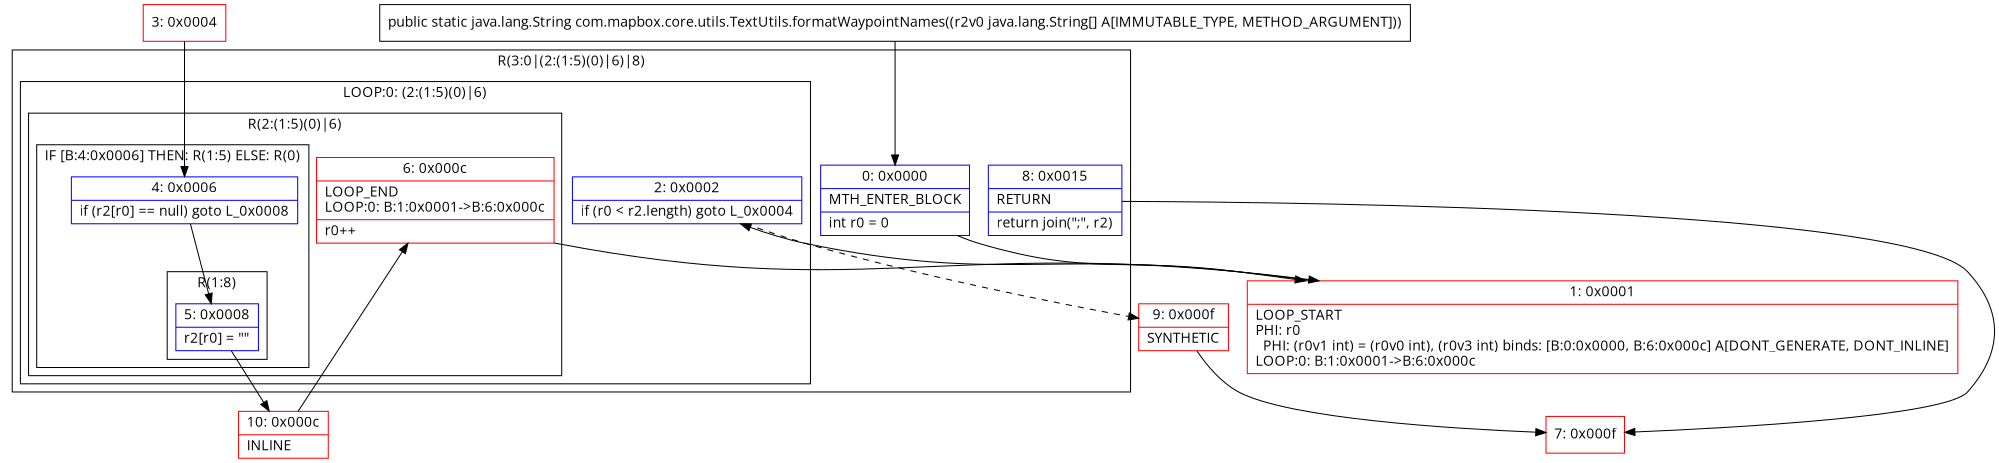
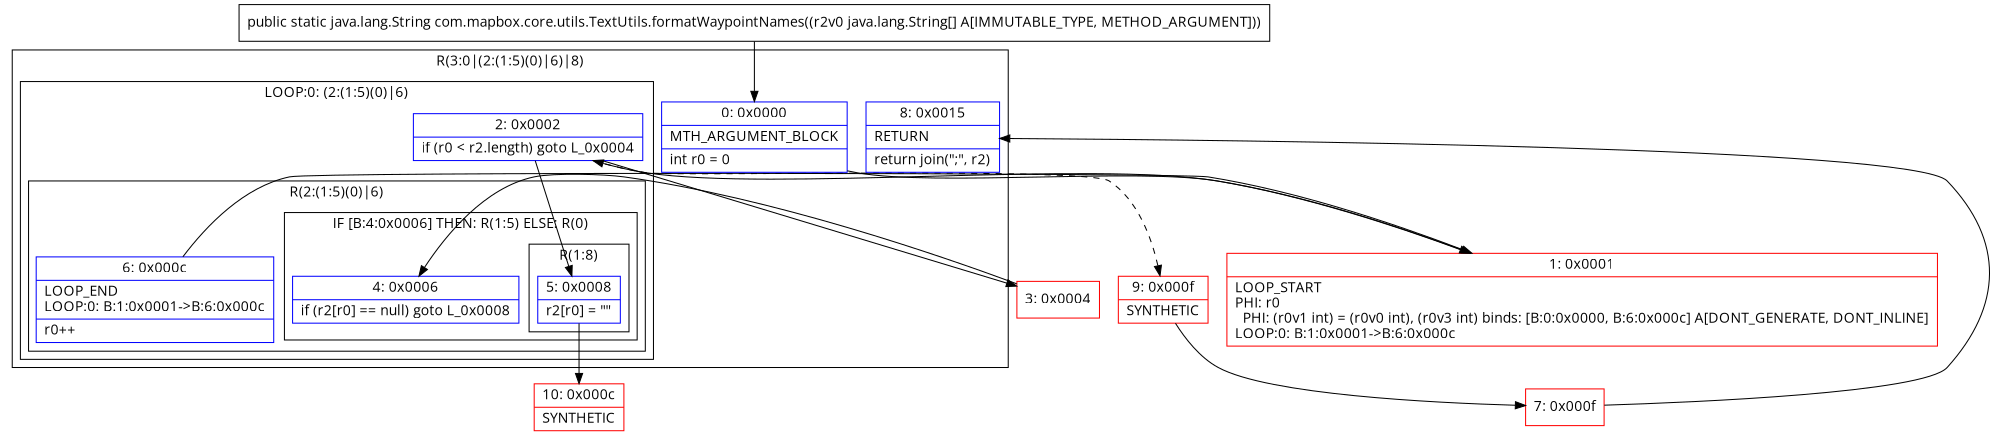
(435, 200) -> (155, 300)
(895, 200) -> (754, 137)
none -> (805, 222)
(1783, 229) -> (1758, 157)
(200, 259) -> (554, 219)
(350, 332) -> none
(269, 446) -> (579, 418)
